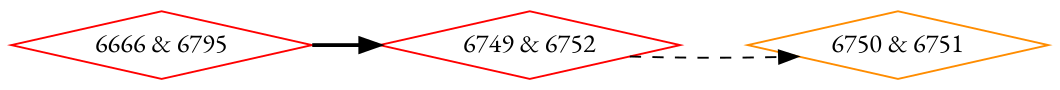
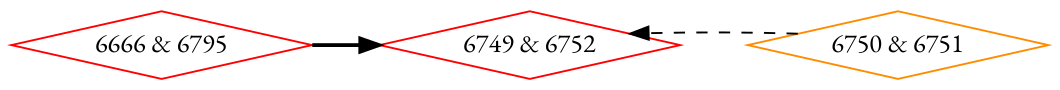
(704, 58) -> (723, 32)
